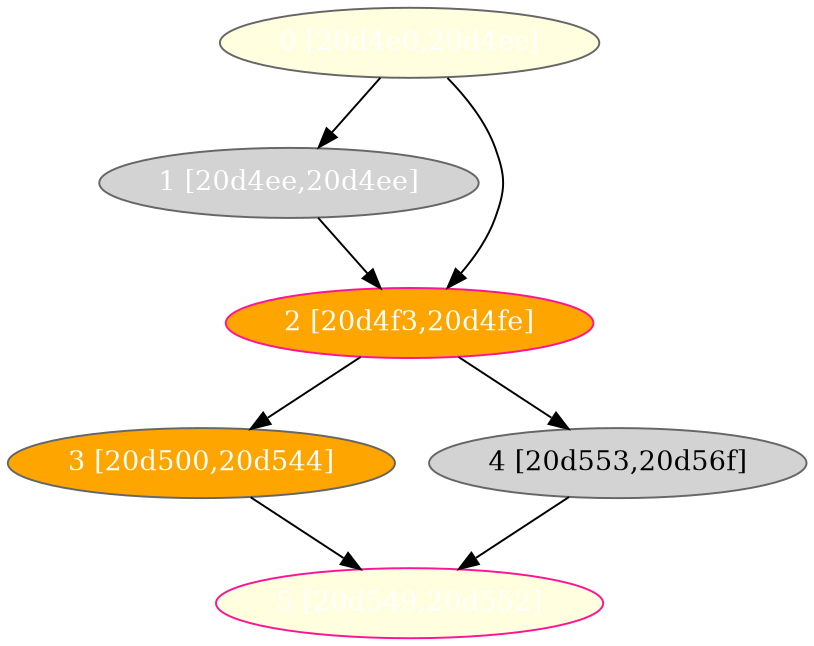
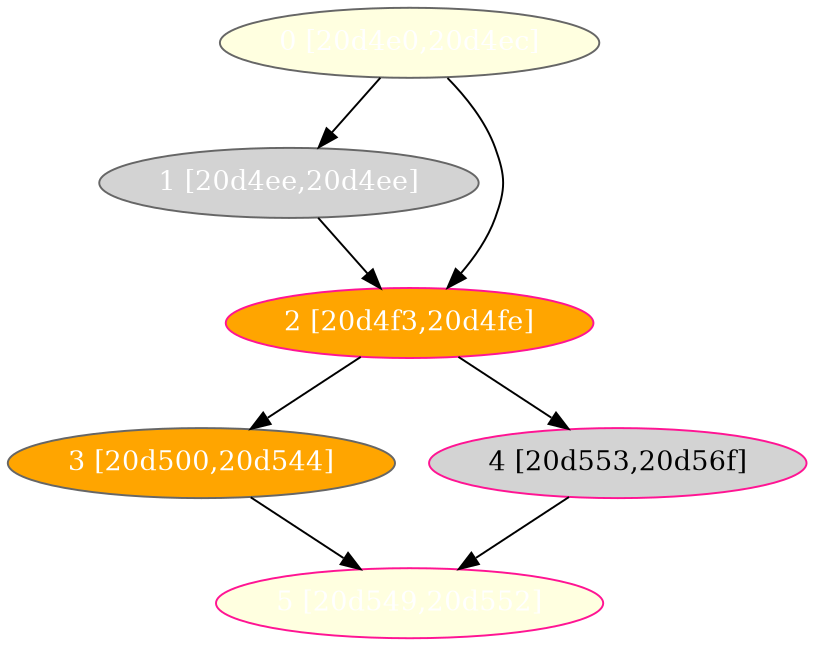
(618, 463) -> (618, 463)
